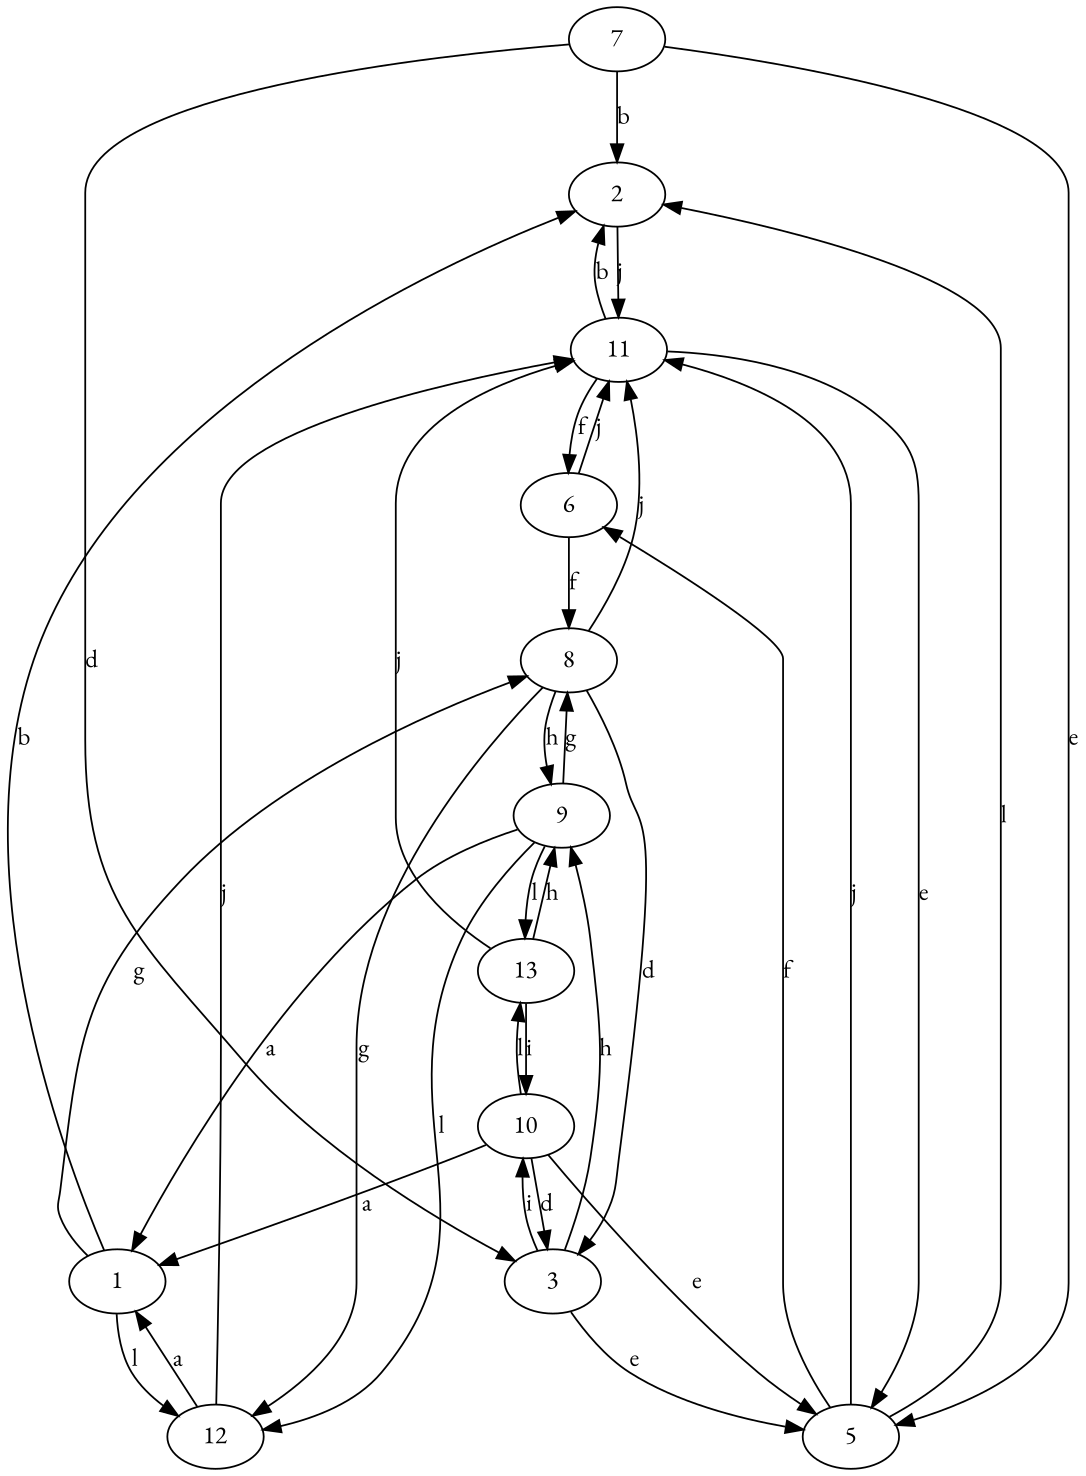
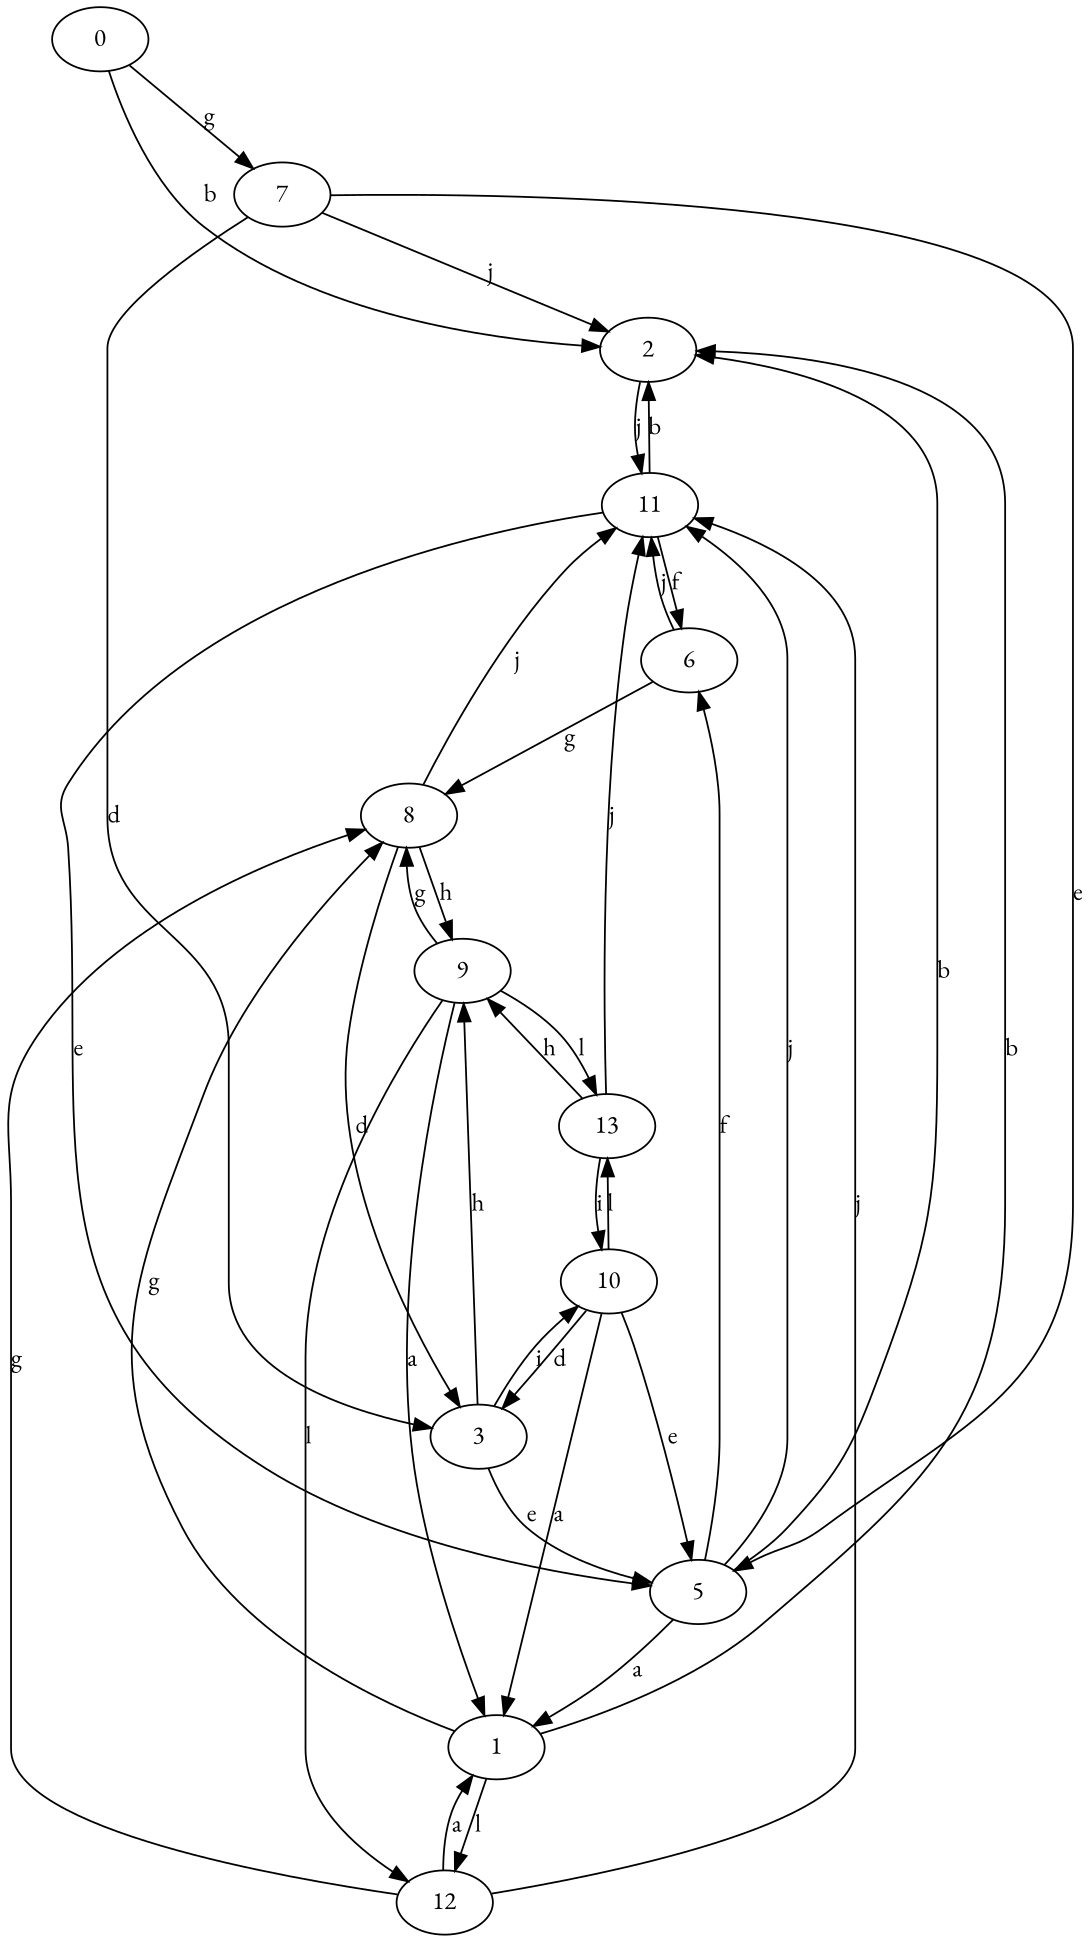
none -> (100, 39)
(624, 117) -> (491, 272)
(573, 583) -> (571, 738)
(1004, 816) -> (944, 971)
(358, 1037) -> (11, 1416)
none -> (615, 1673)
